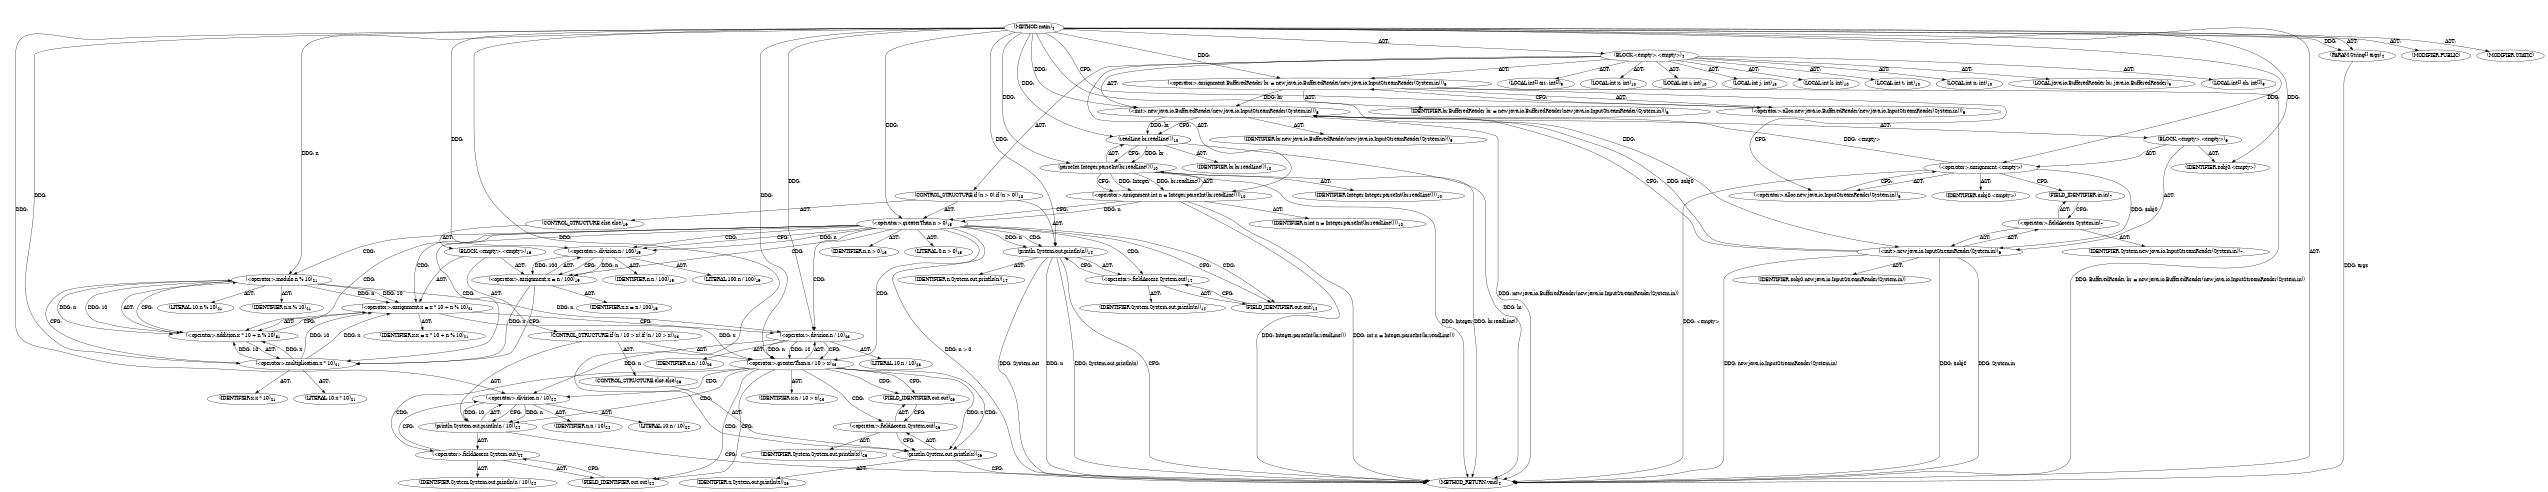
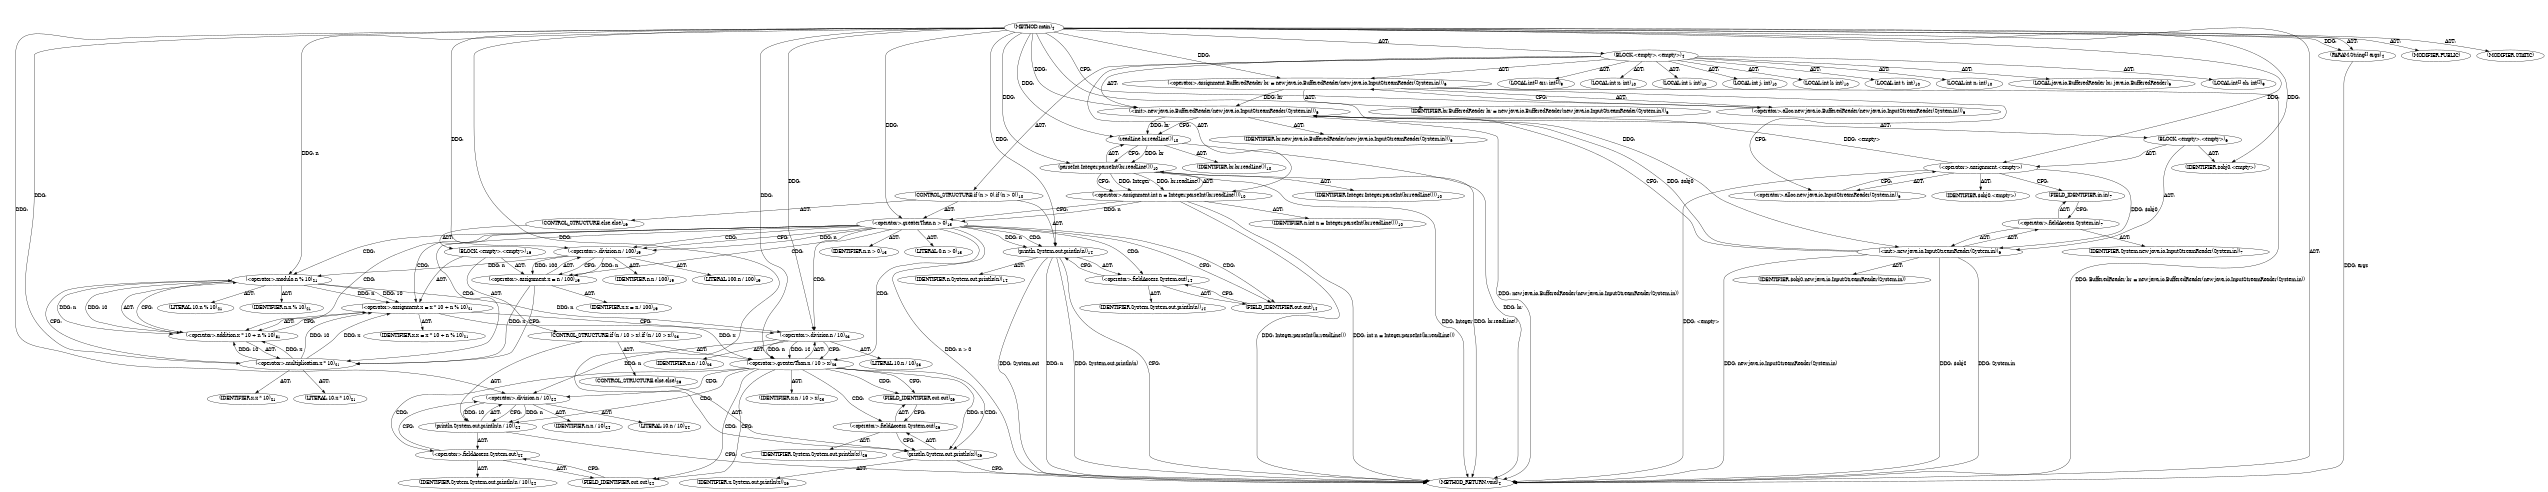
(1775, 83) -> (1775, 83)
none -> (451, 267)
